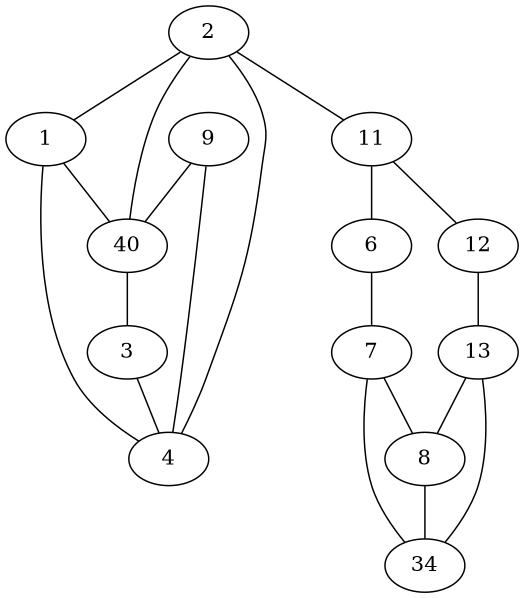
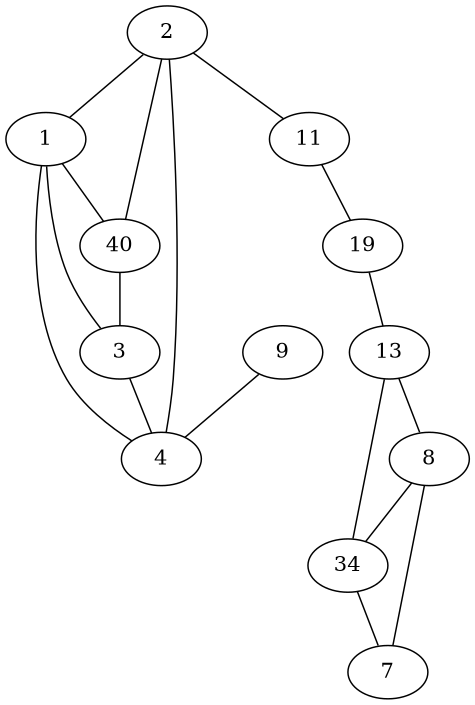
(168, 192) -> none
(372, 246) -> none
(478, 246) -> (363, 246)
none -> (60, 252)
